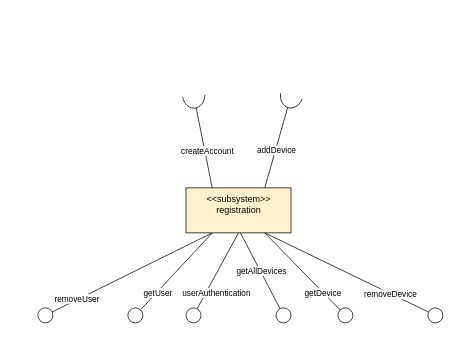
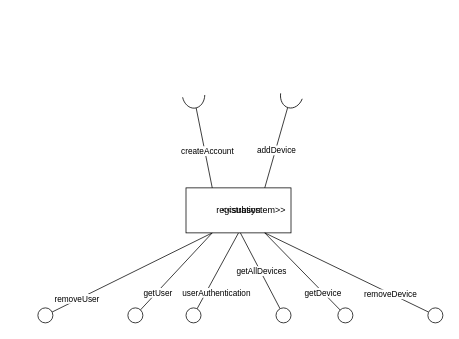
(239, 199) -> (254, 210)
(239, 210) -> (239, 210)
